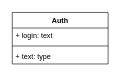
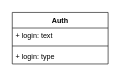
(37, 56) -> (37, 56)
